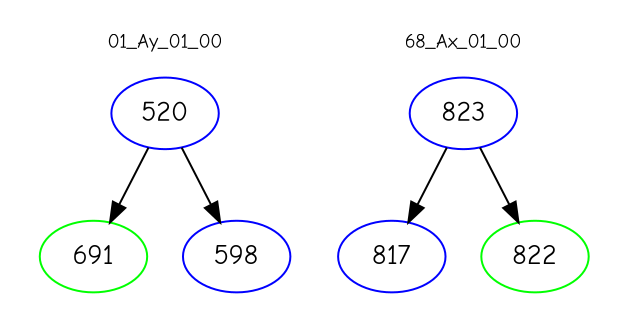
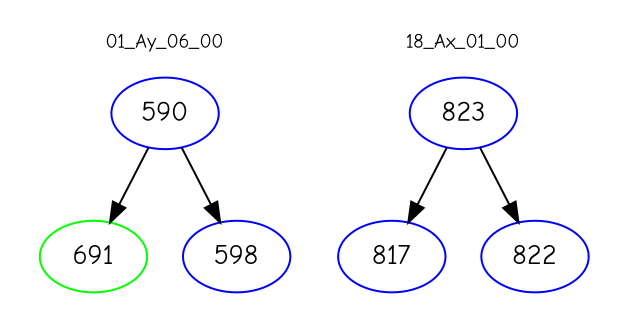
(165, 43) -> (165, 43)
(463, 43) -> (463, 43)
(165, 113) -> (165, 113)
(535, 257) -> (535, 257)
